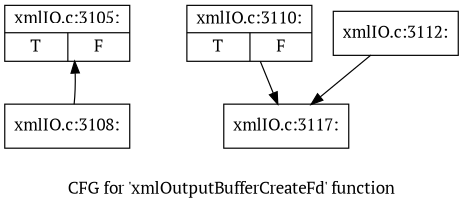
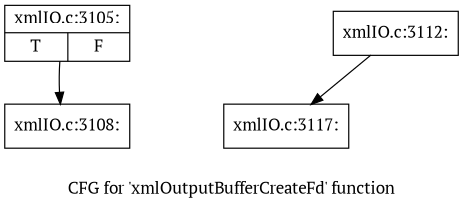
(249, 33) -> none
(75, 89) -> (59, 77)
